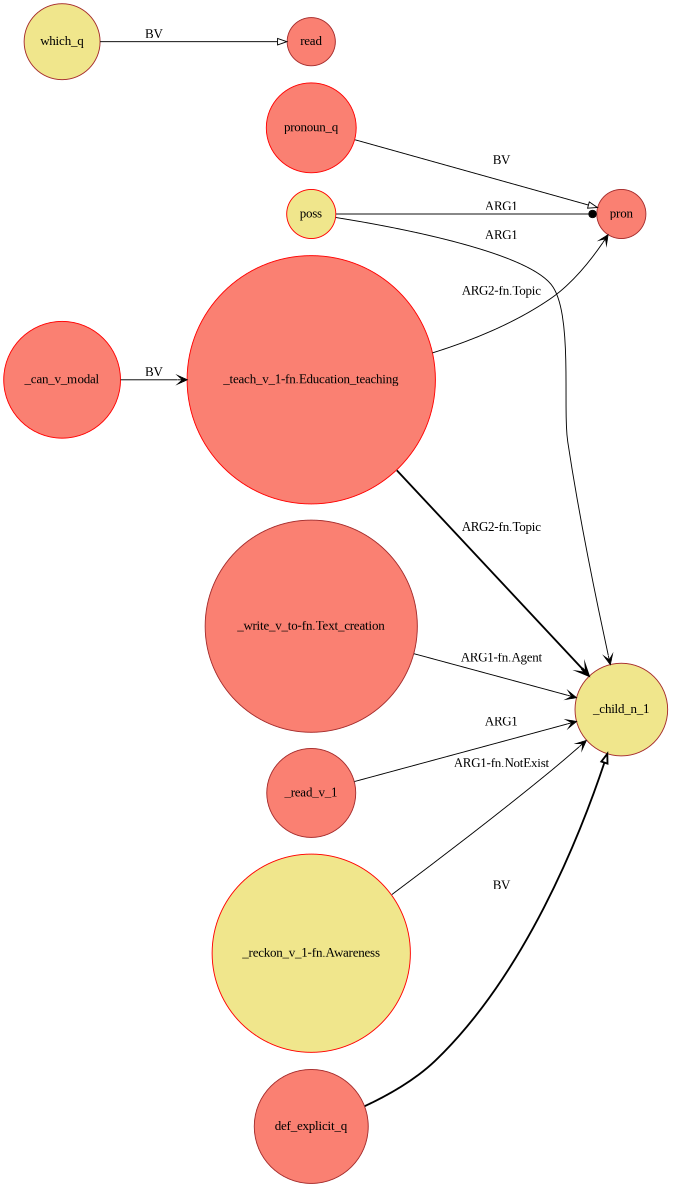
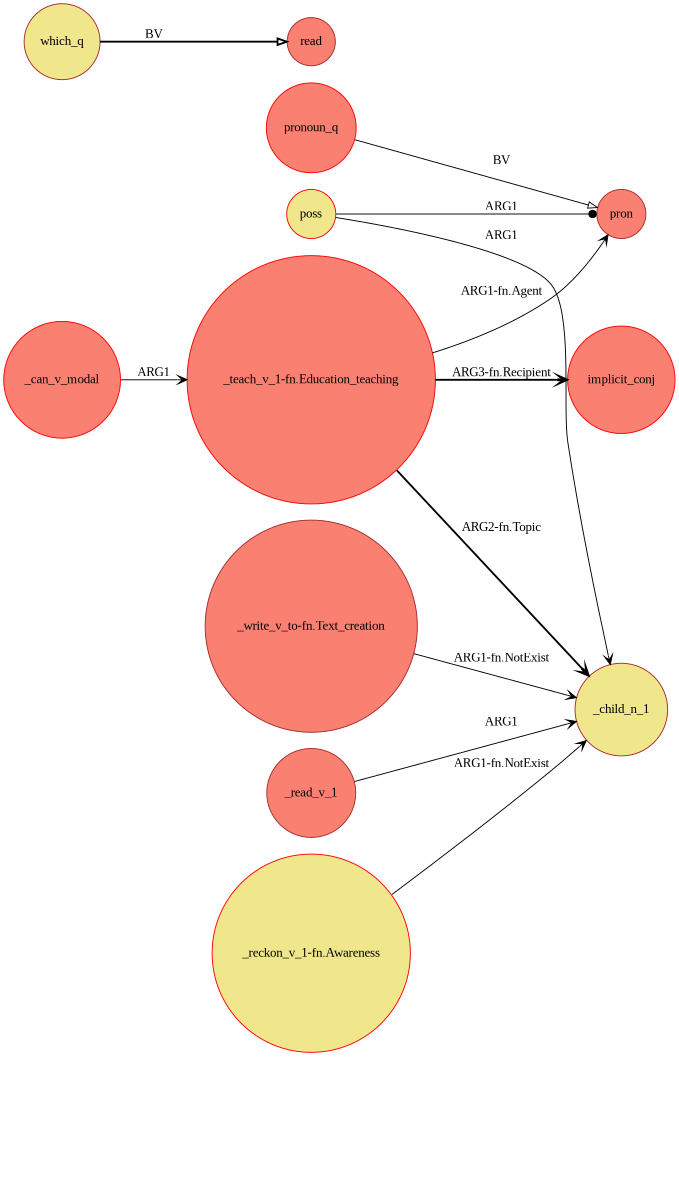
(189, 42) -> (189, 42)
(502, 291) -> (502, 291)
(154, 373) -> (154, 373)
none -> (621, 380)
(502, 658) -> (502, 658)
(311, 1126) -> none
